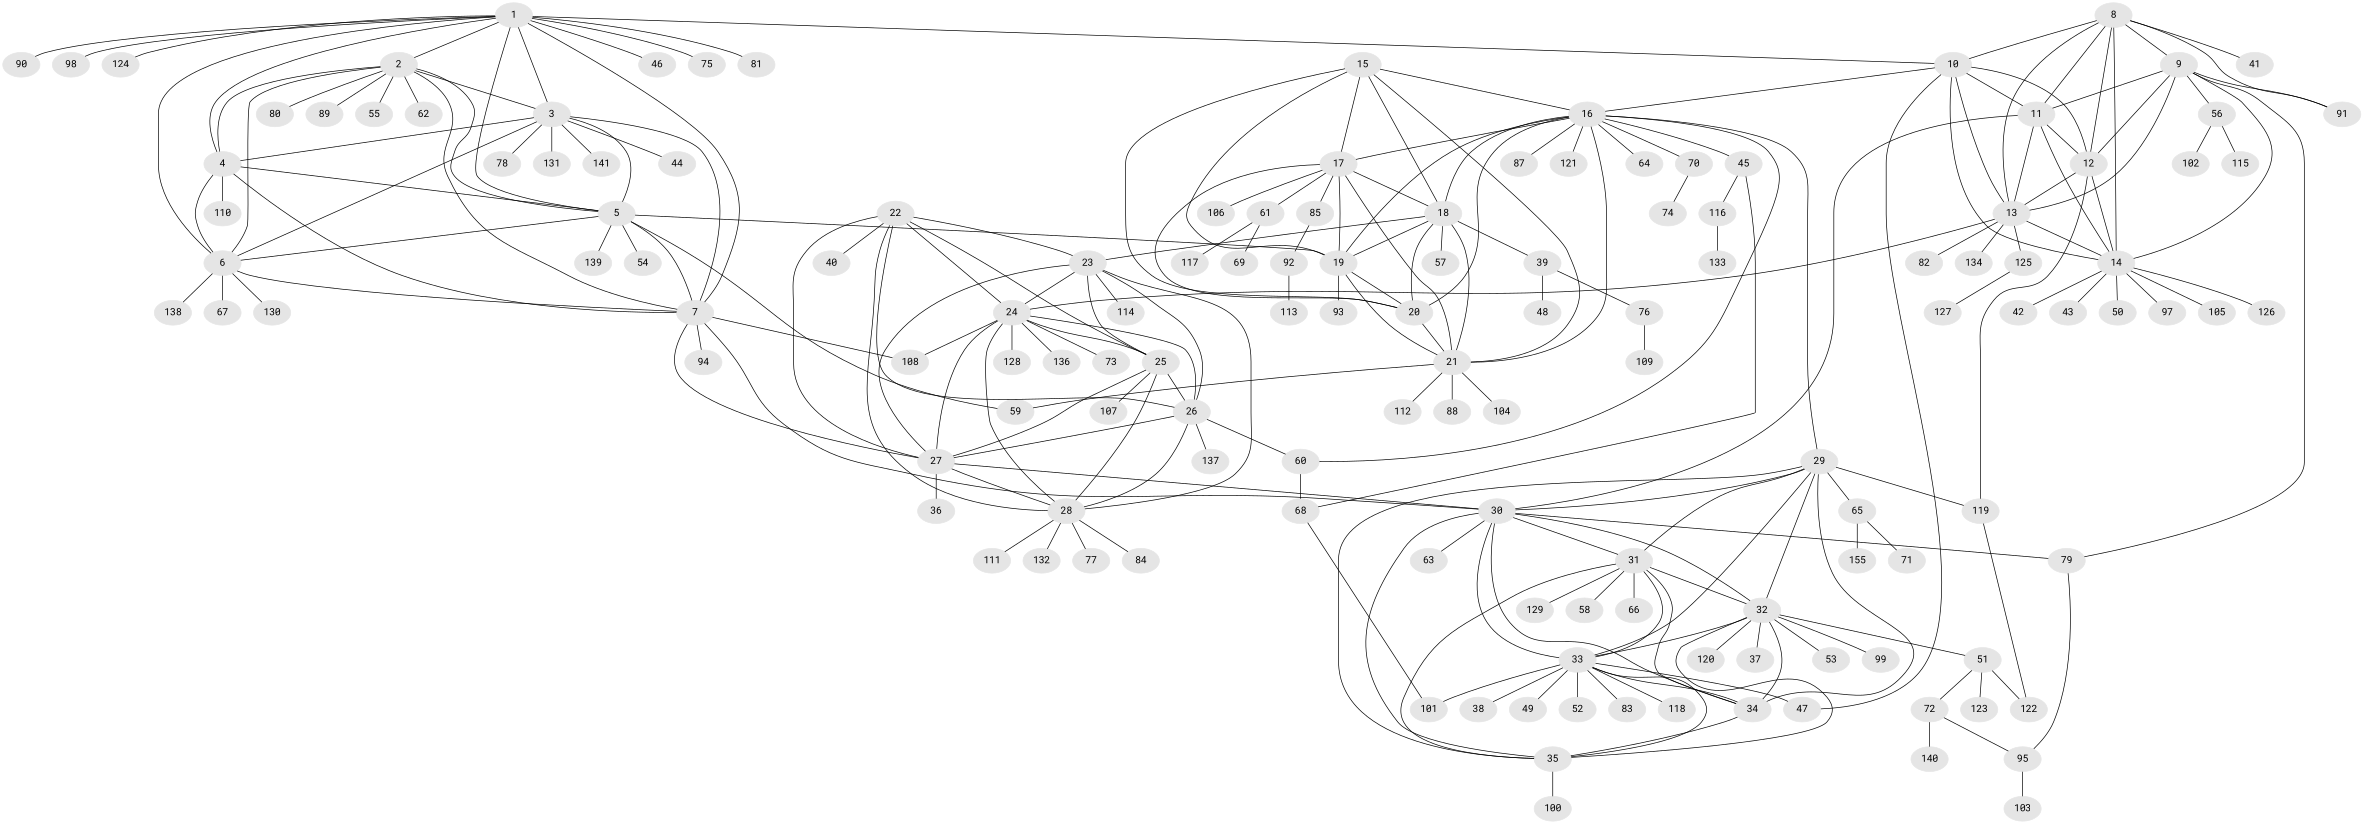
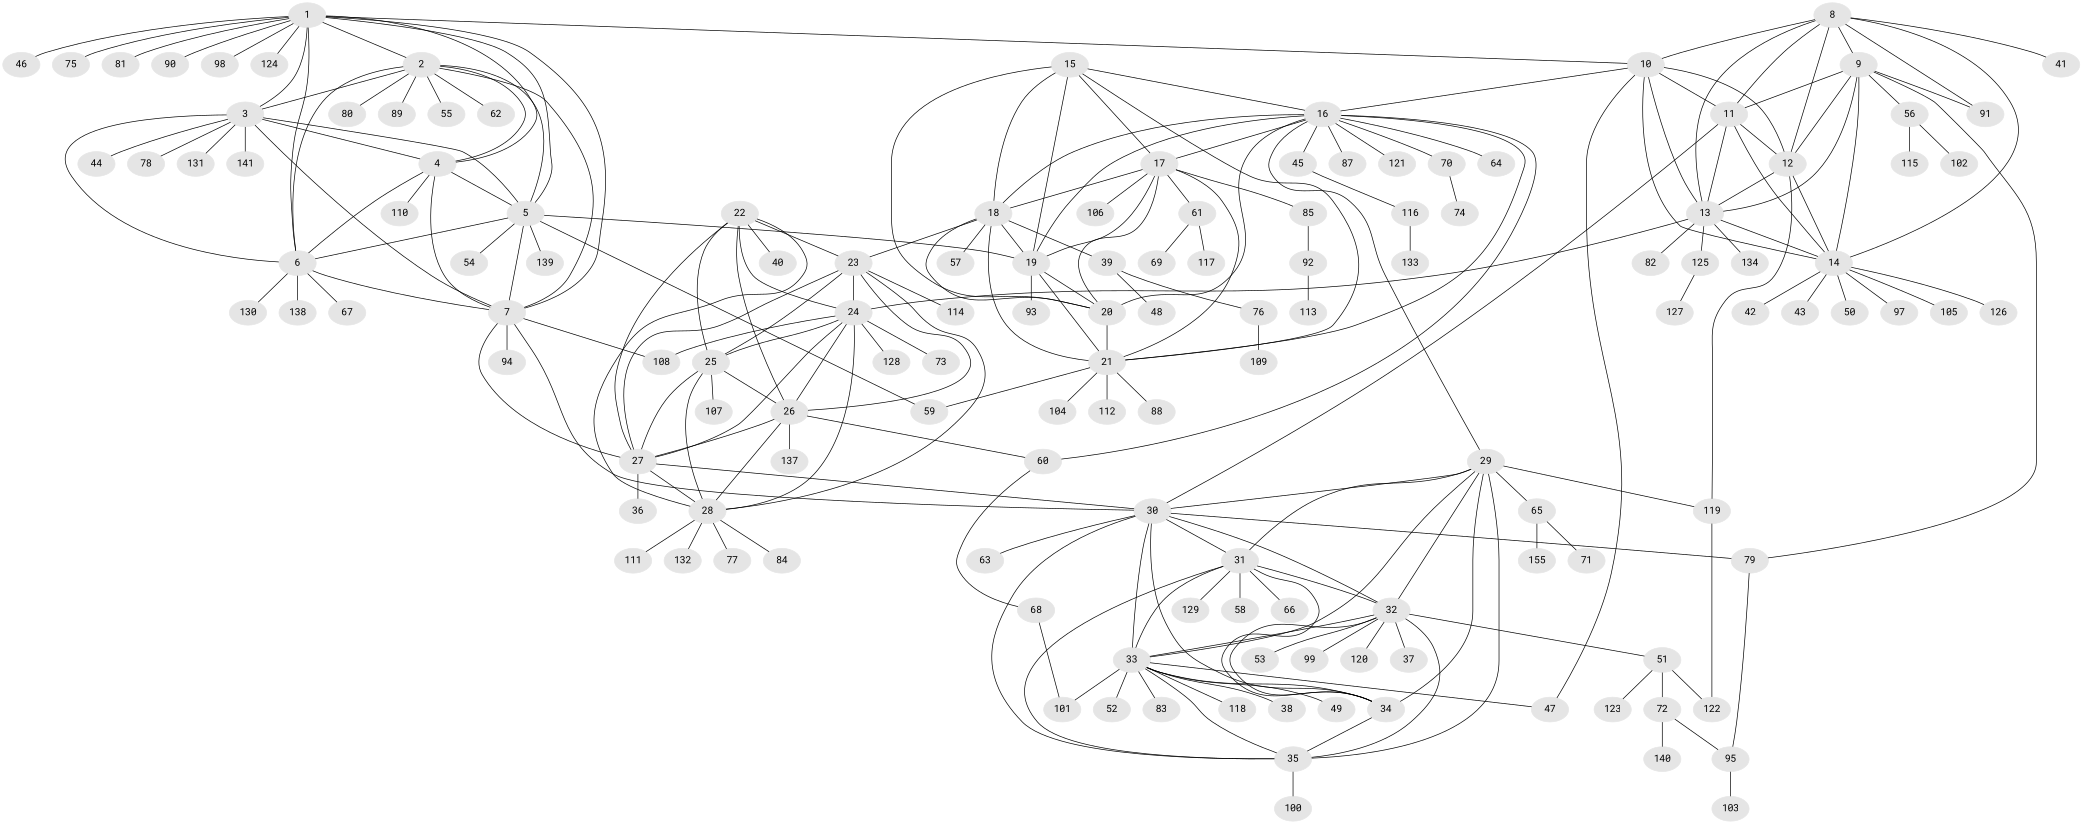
(1062, 362) -> none
(1653, 436) -> none
